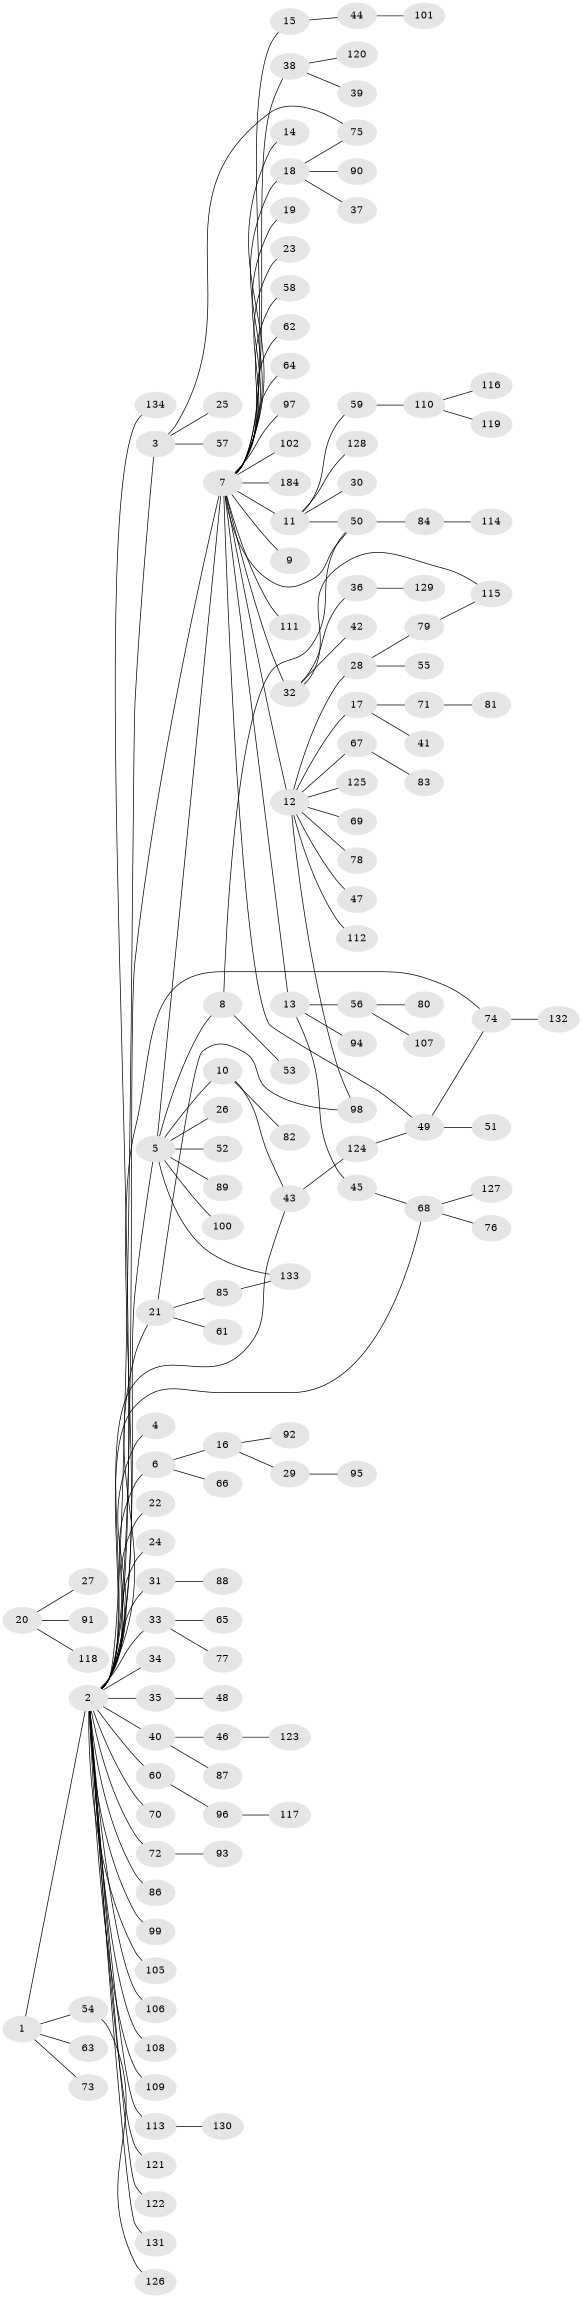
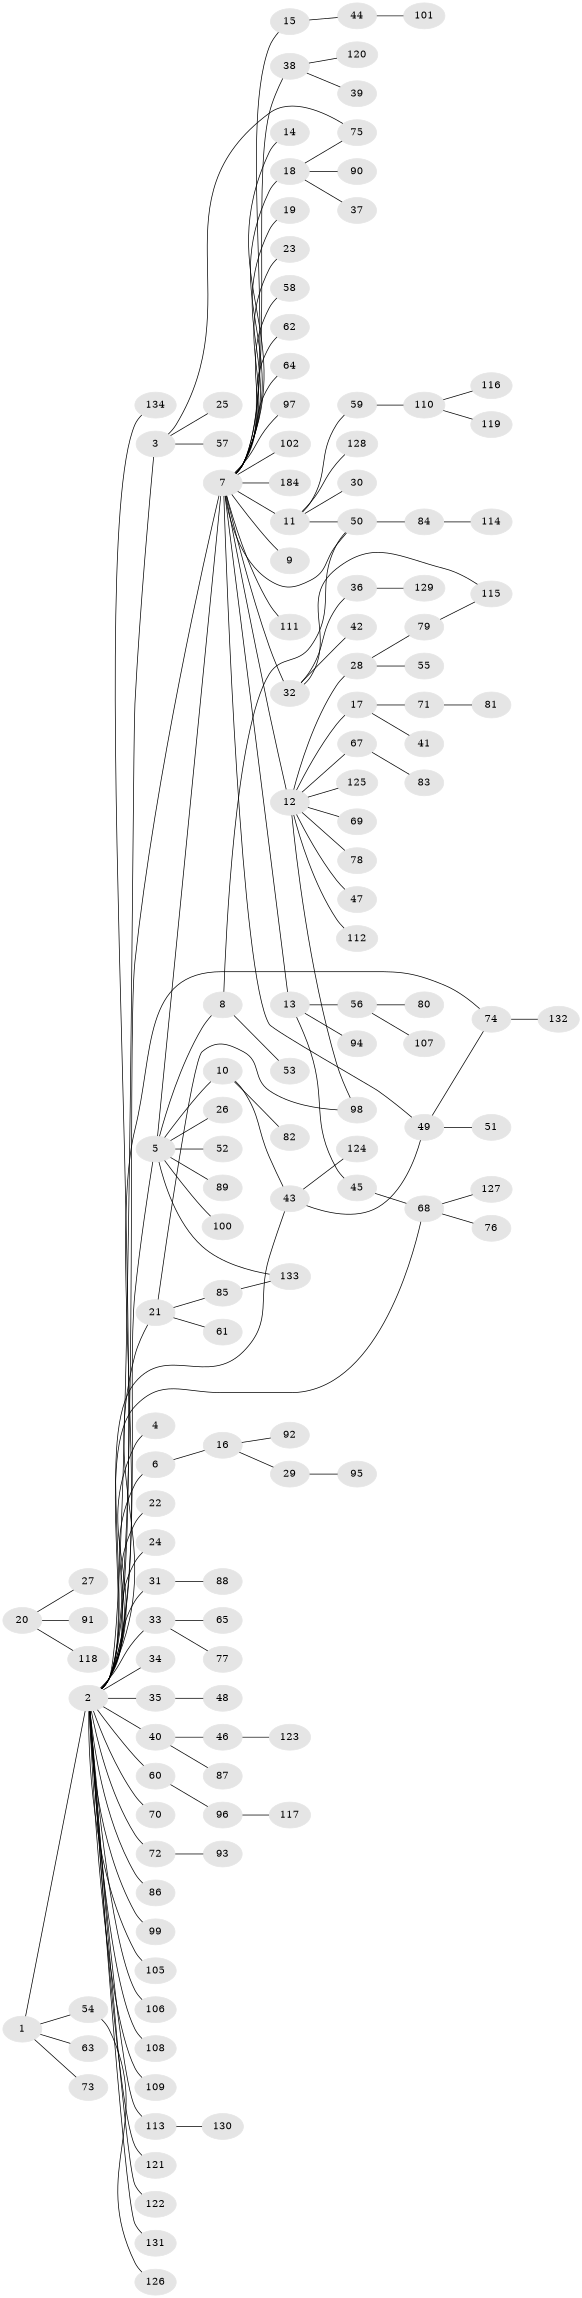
(391, 1138) -> (381, 1205)
(223, 1484) -> none
